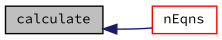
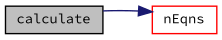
(135, 29) -> (121, 11)
